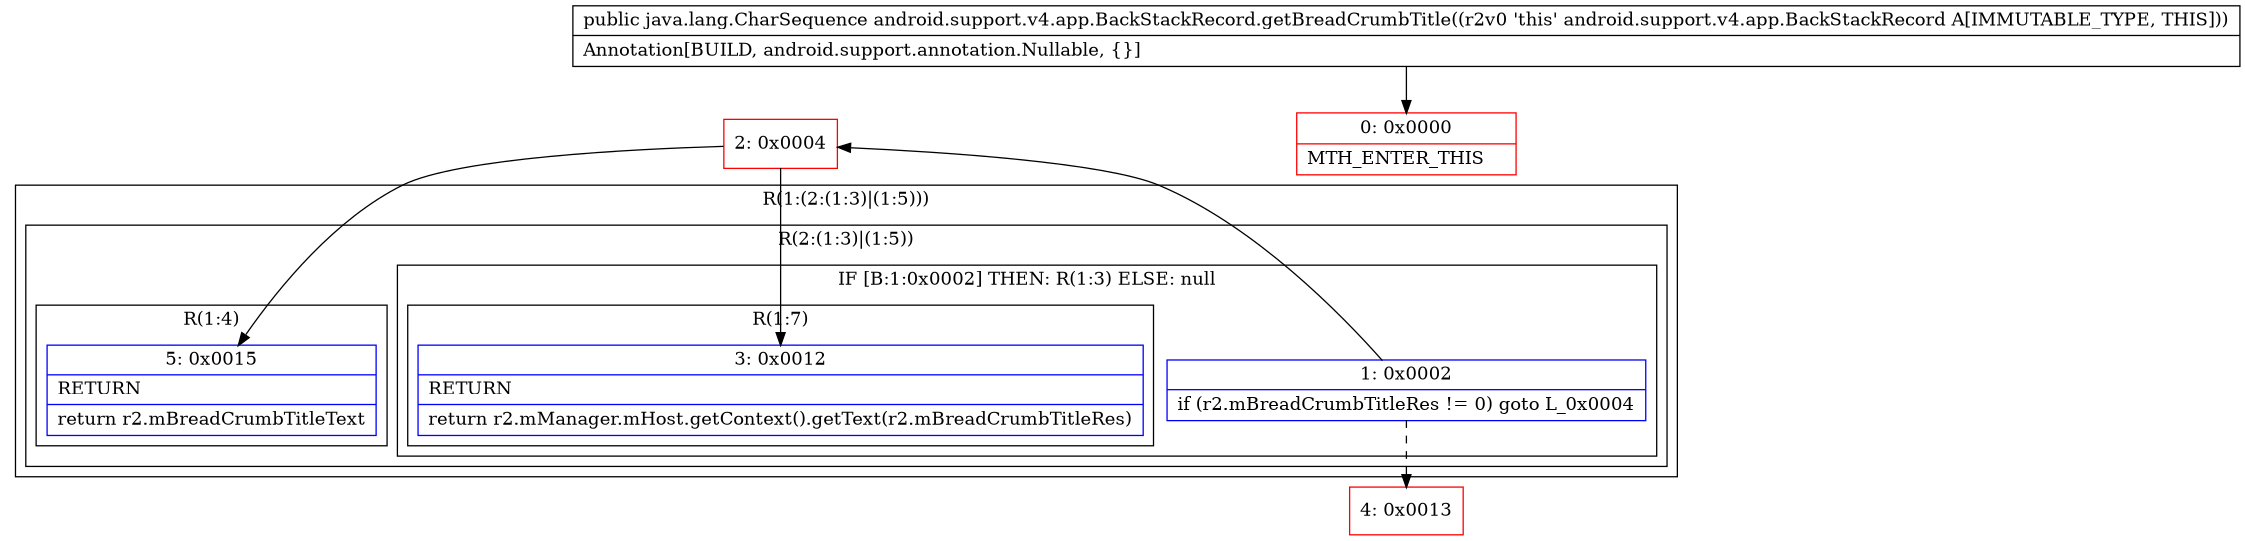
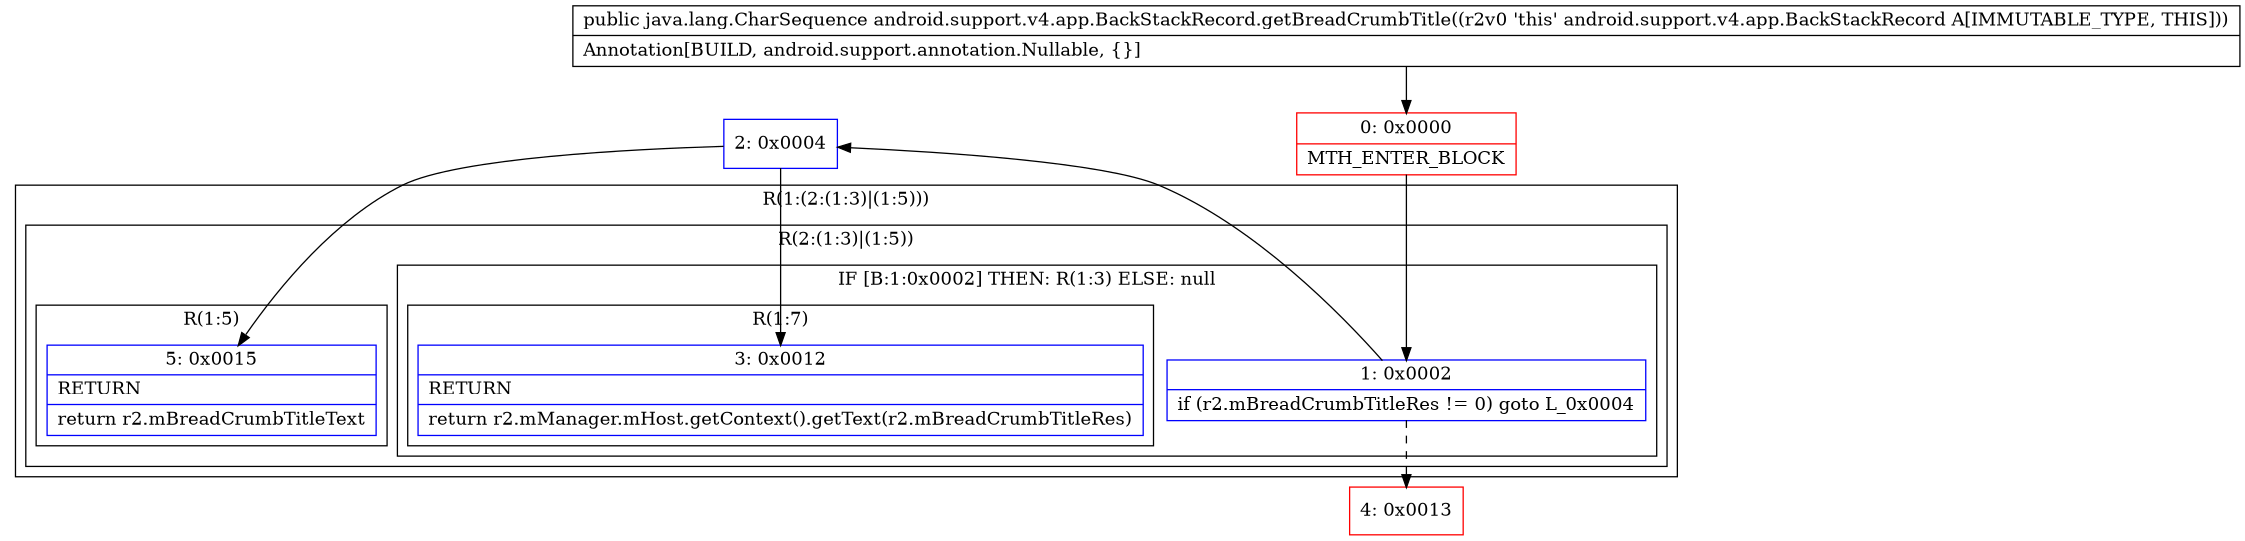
(781, 144) -> (781, 144)
(1396, 159) -> (1406, 159)
none -> (1406, 257)
(212, 320) -> (212, 320)
